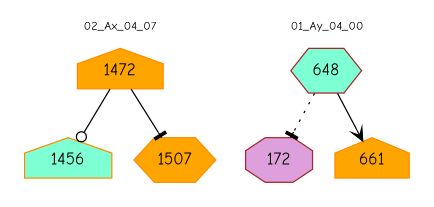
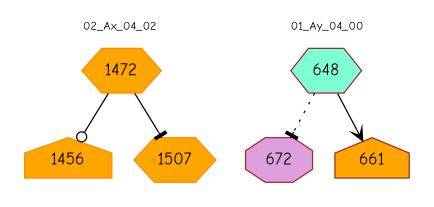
(120, 27) -> (120, 27)
(120, 71) -> (122, 71)
(68, 160) -> (68, 160)
(279, 160) -> (279, 160)
(372, 160) -> (372, 160)
